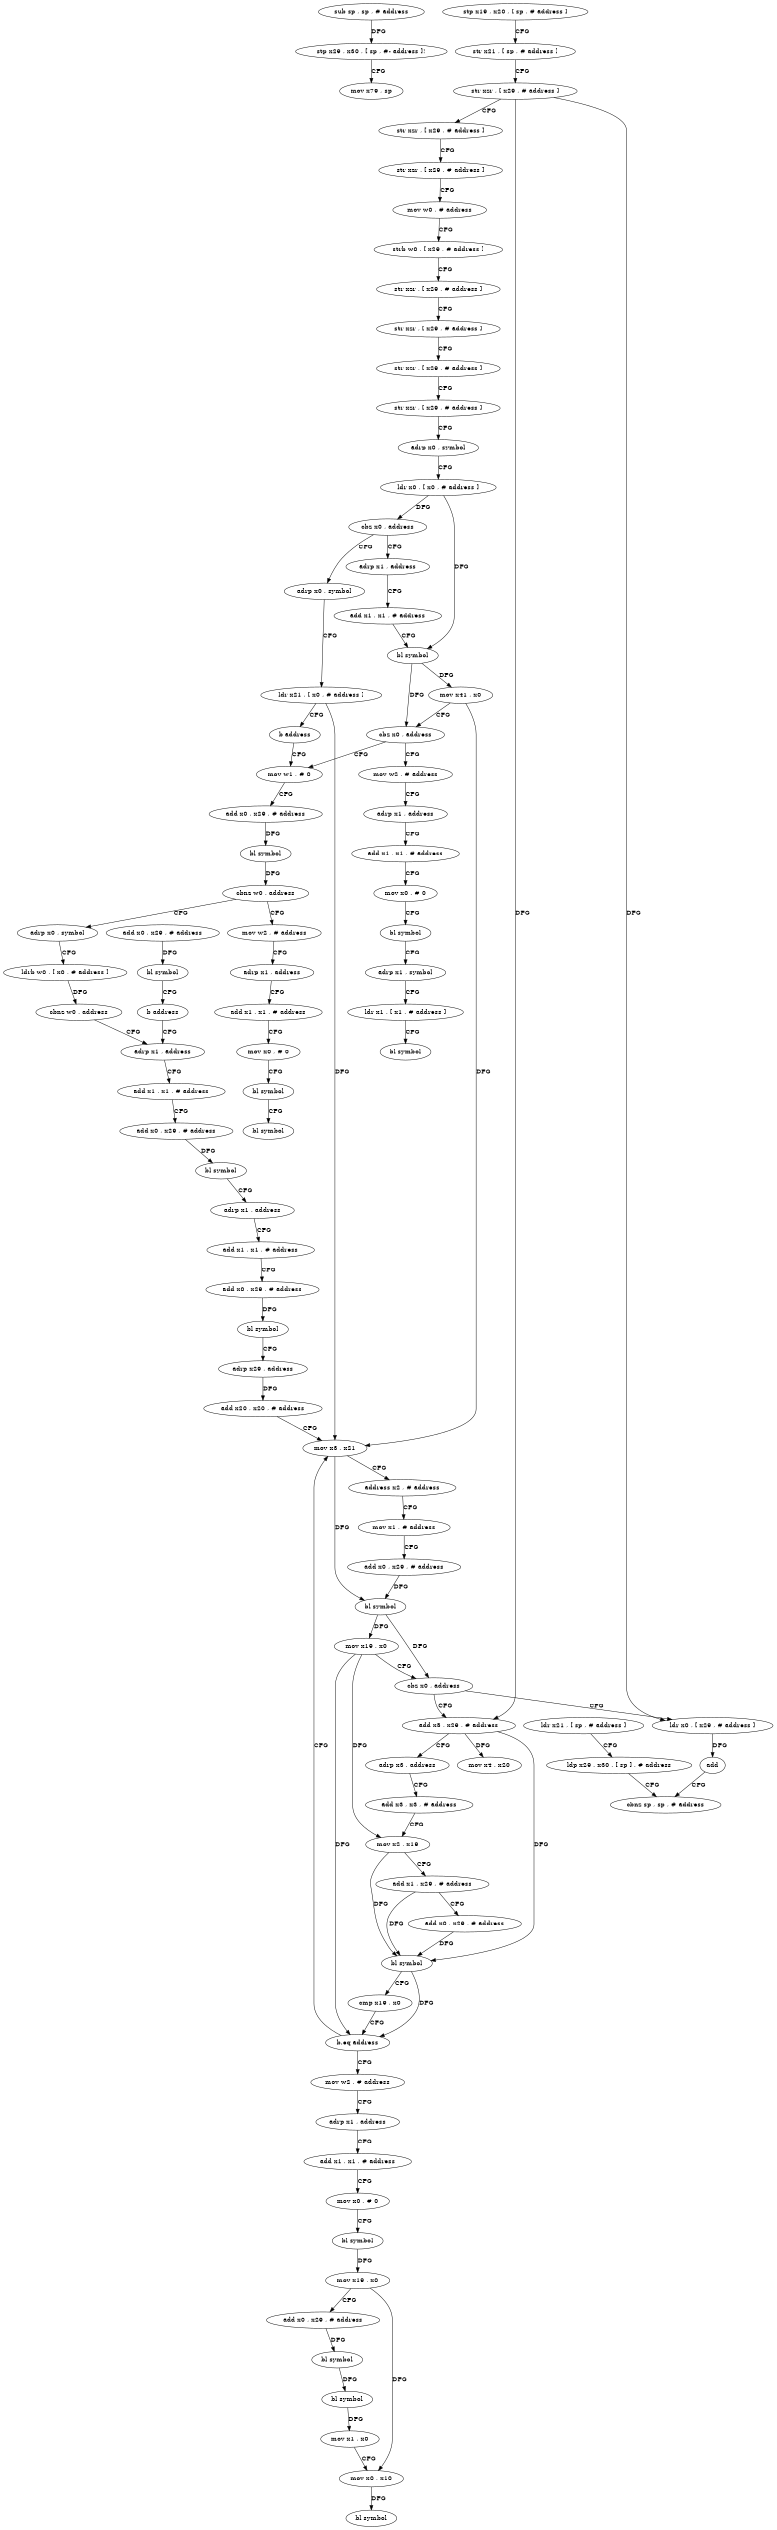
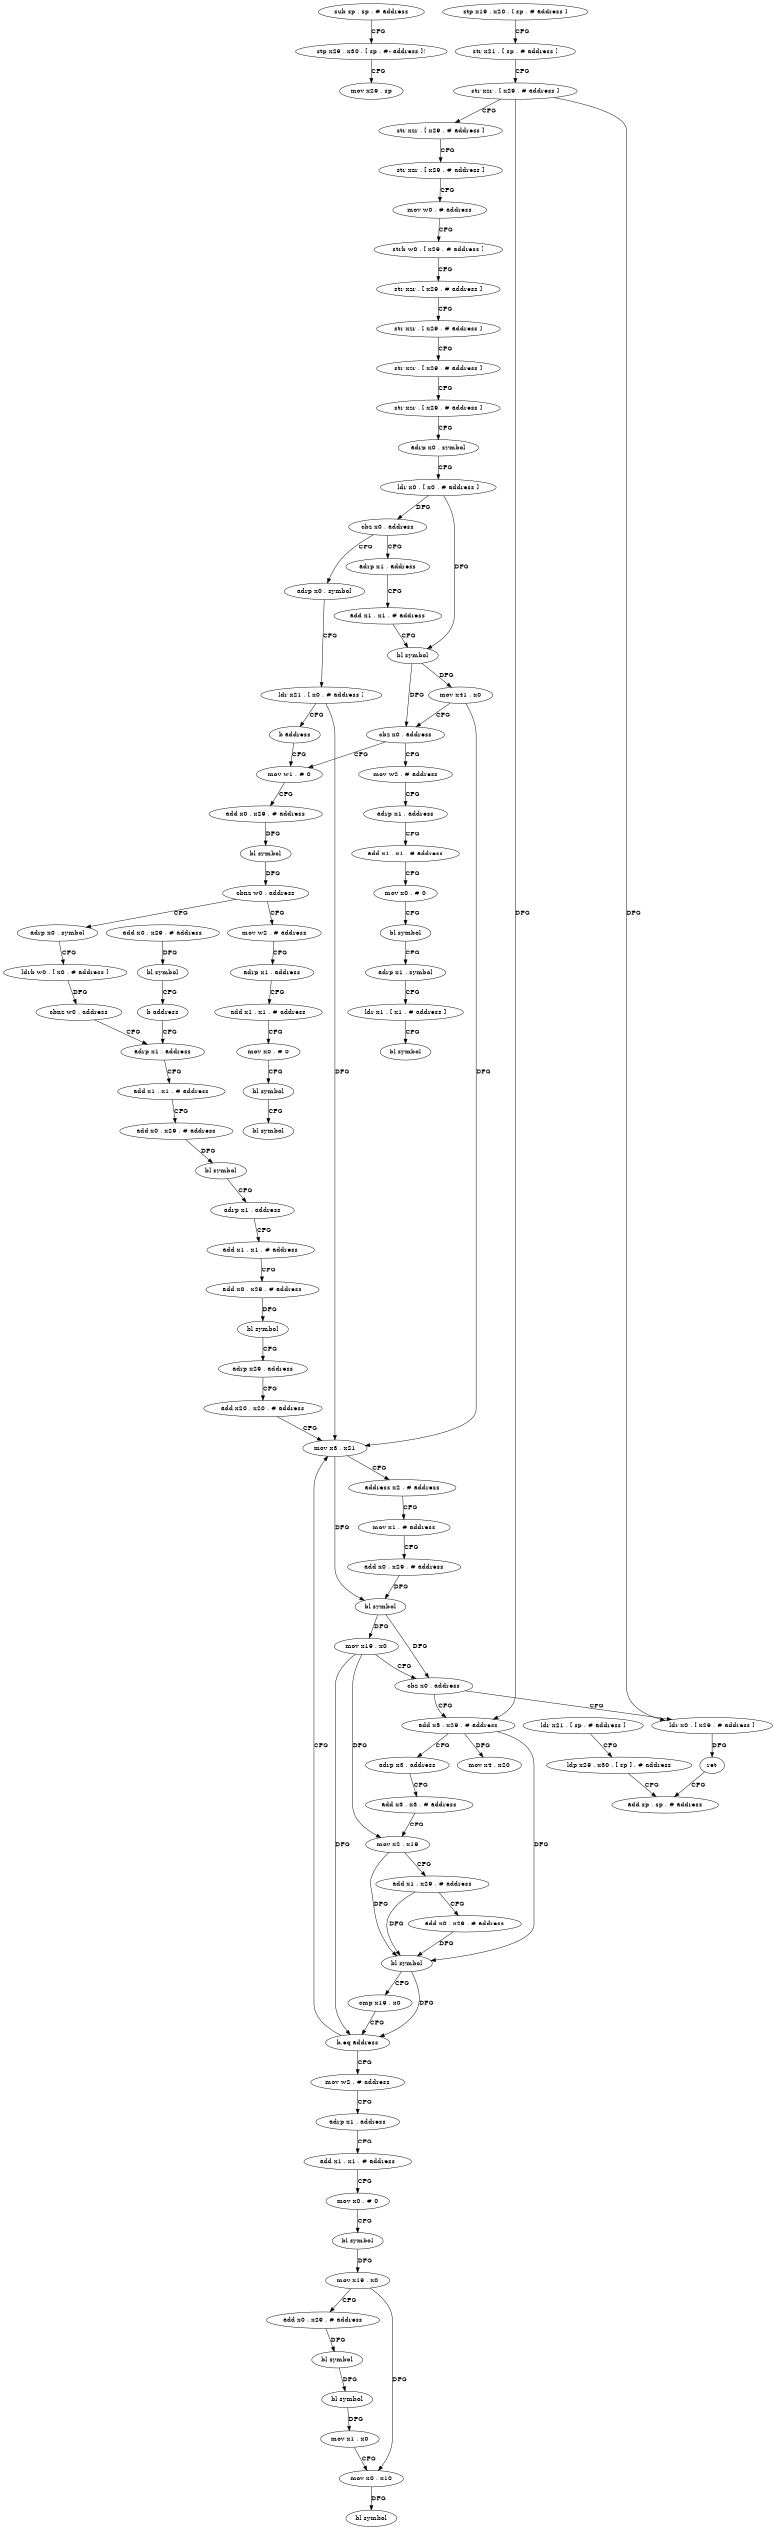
(379, 32) -> (379, 32)
(371, 91) -> (371, 91)
(270, 1389) -> (270, 1389)
(713, 1765) -> (712, 1765)
(666, 1805) -> (665, 1805)
